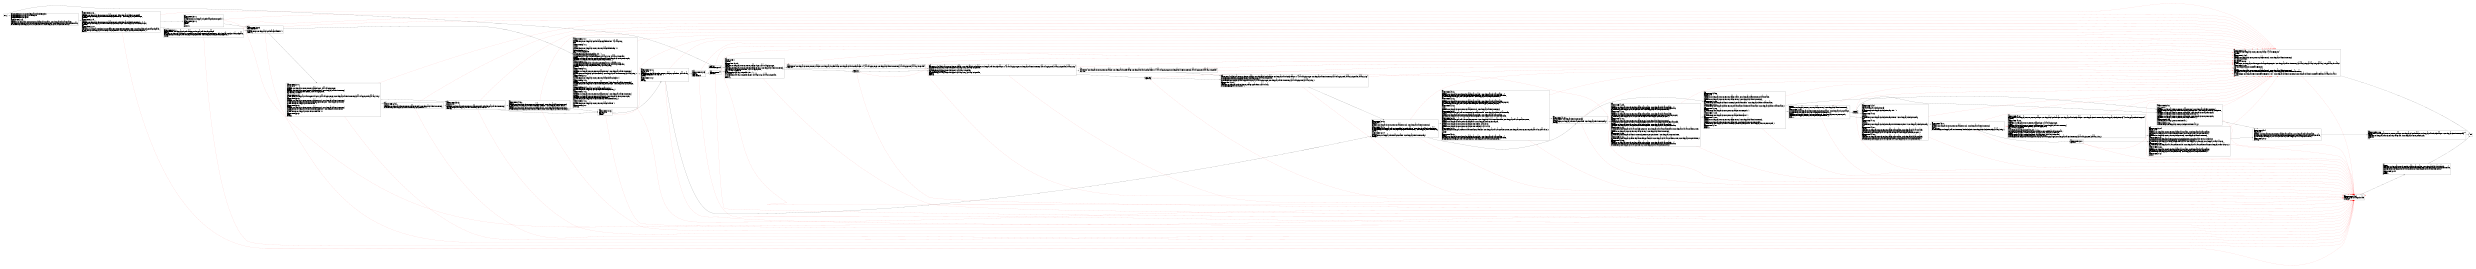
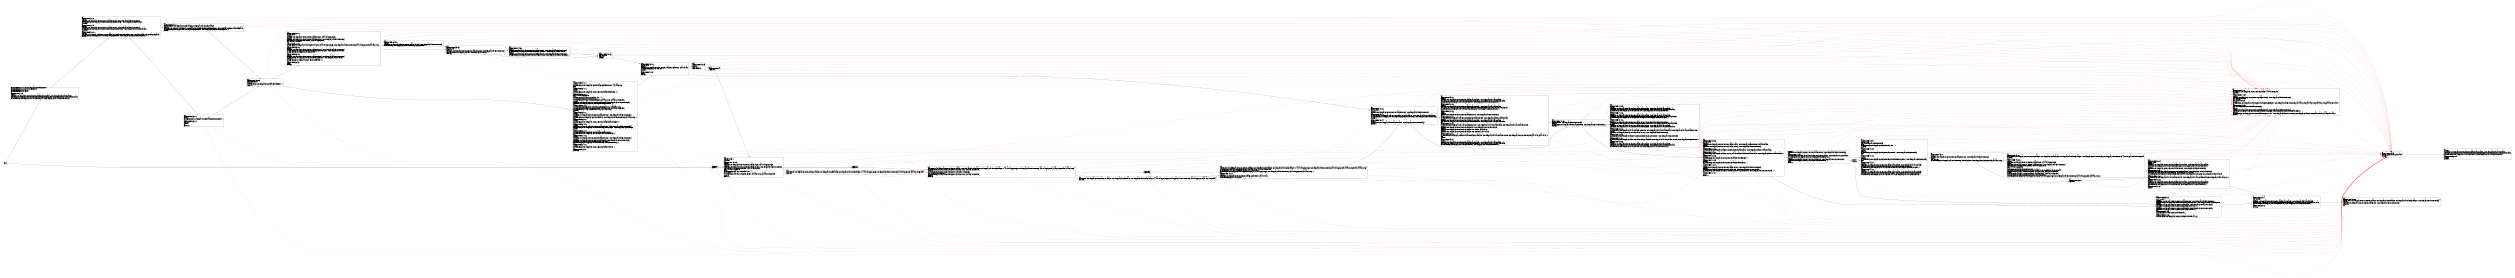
(715, 67) -> (715, 167)
(2471, 135) -> none
